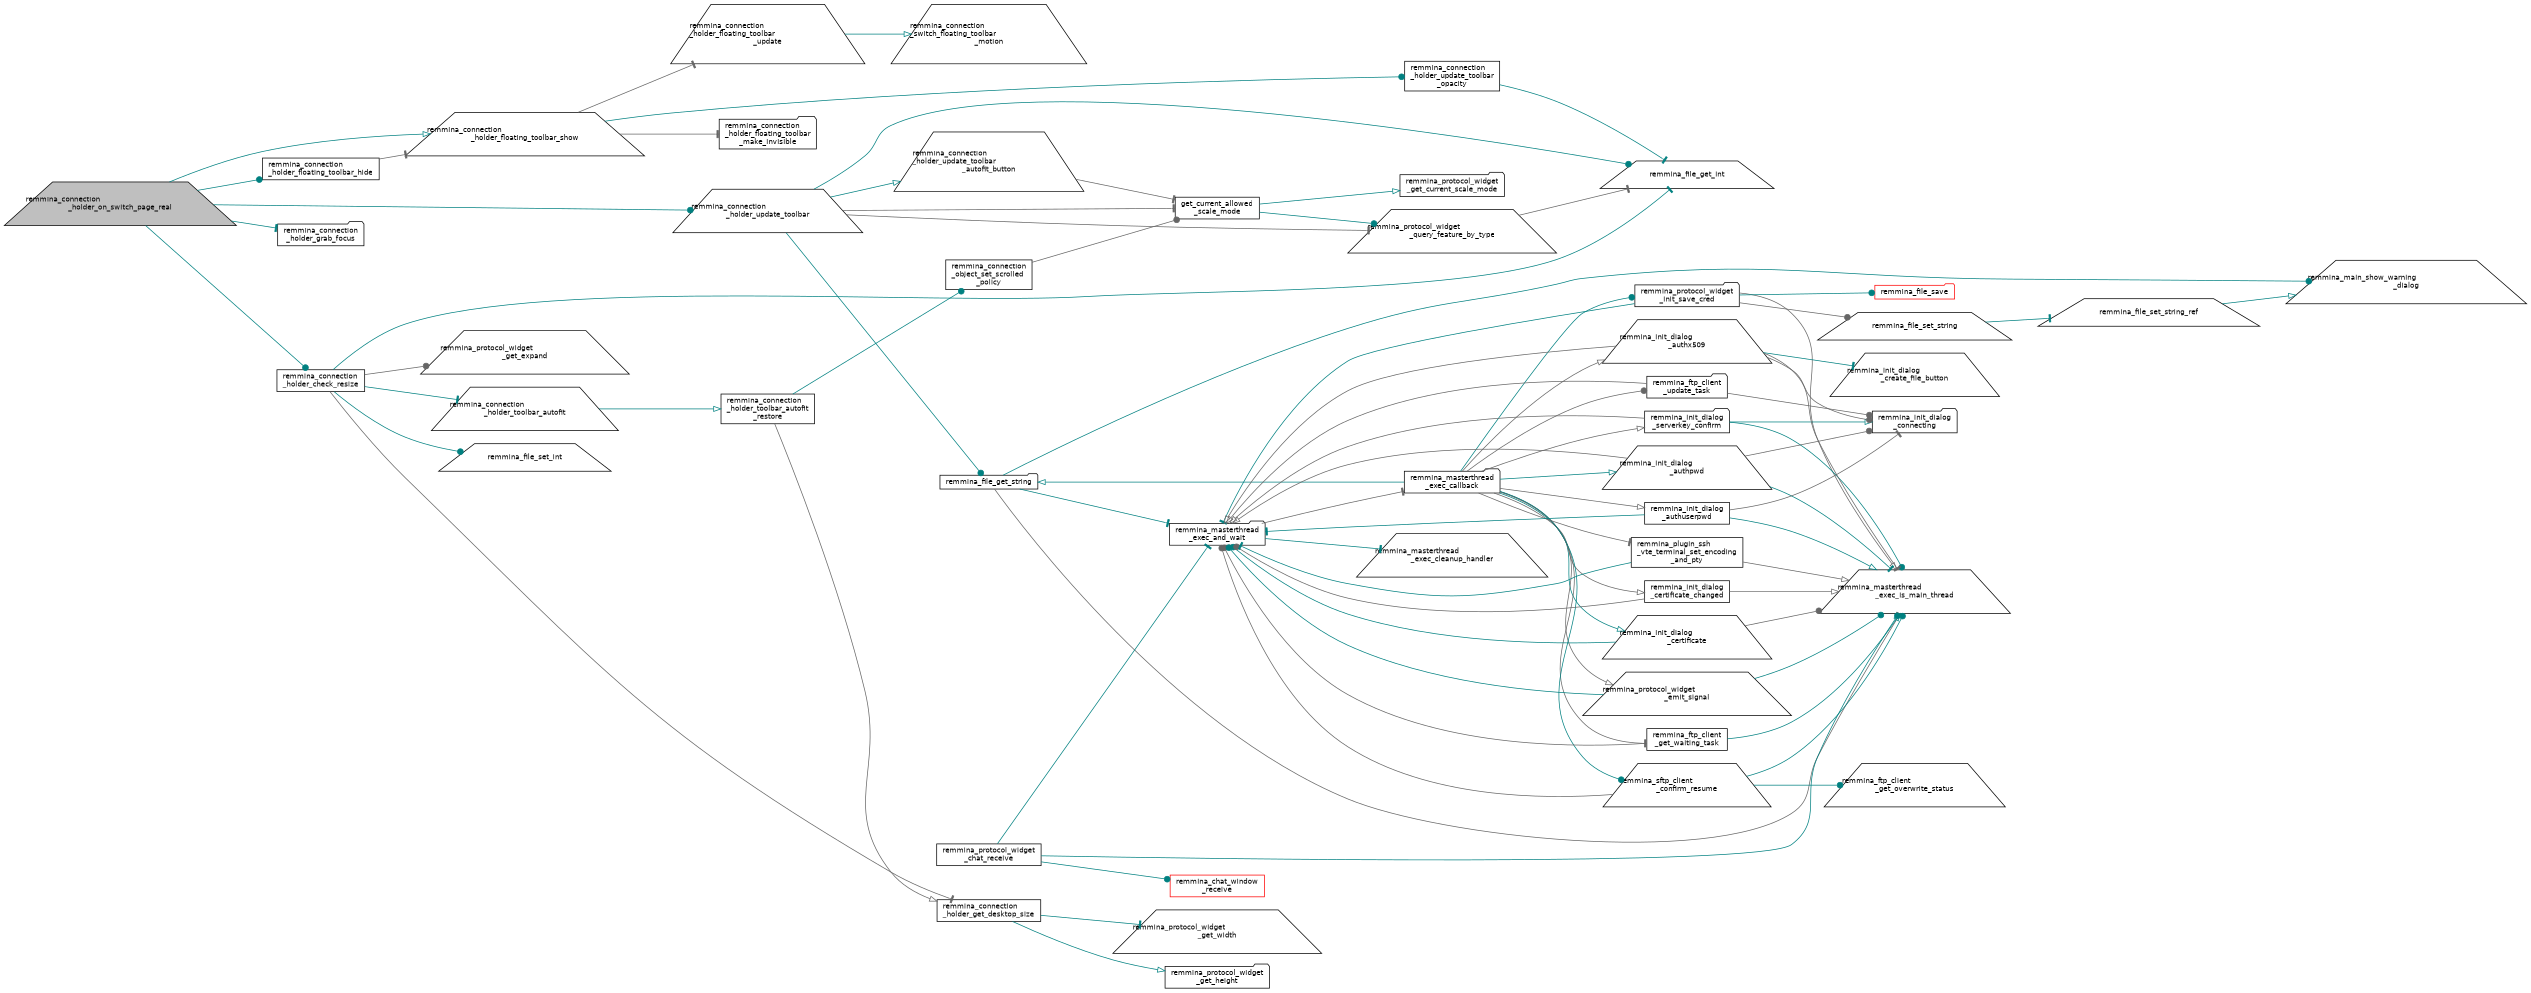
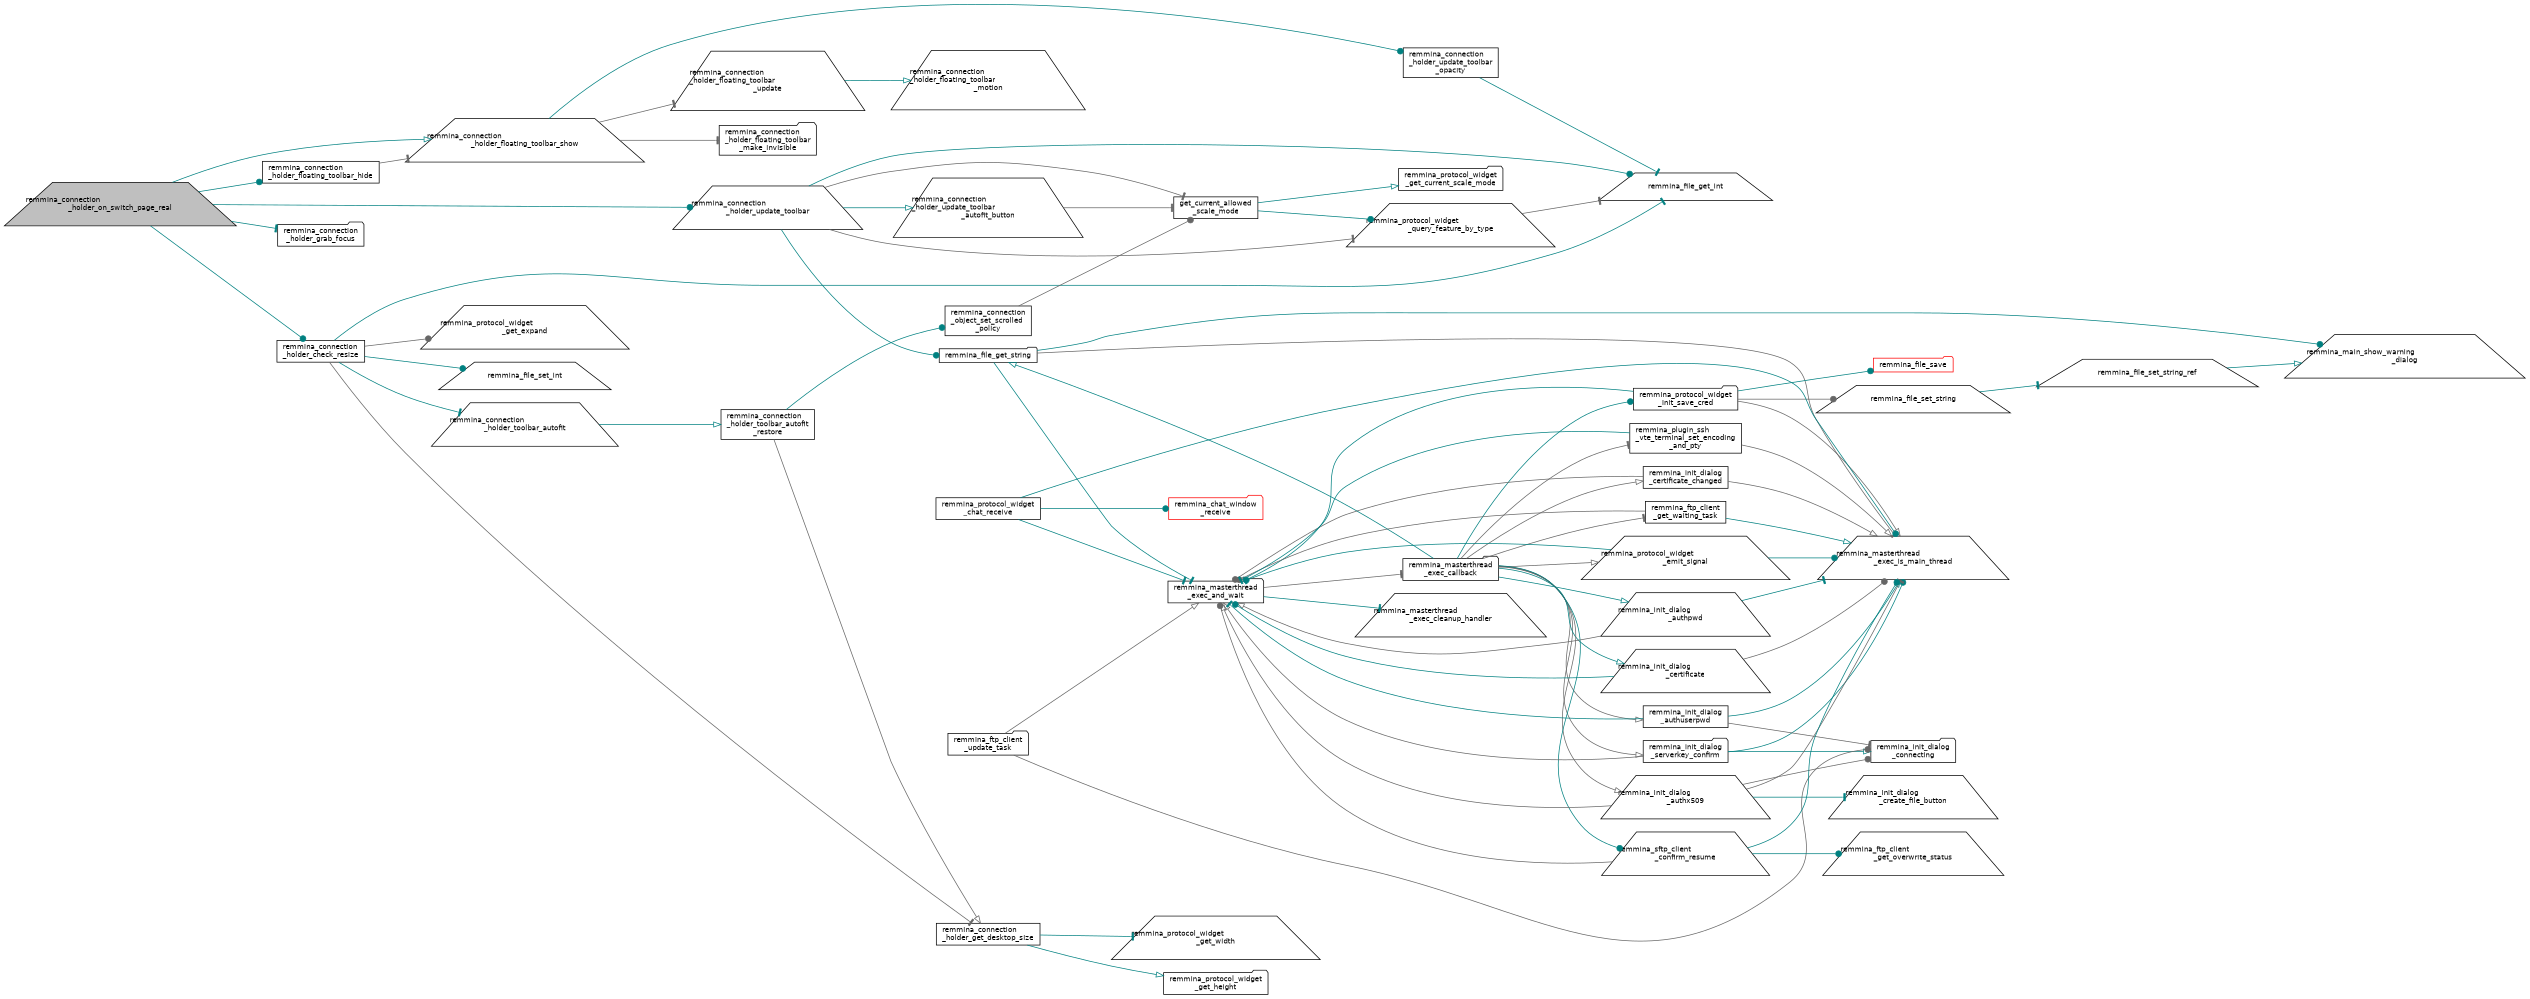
(989, 34) -> (988, 80)
(1545, 422) -> none
(1809, 443) -> none
(1217, 886) -> (1216, 509)
